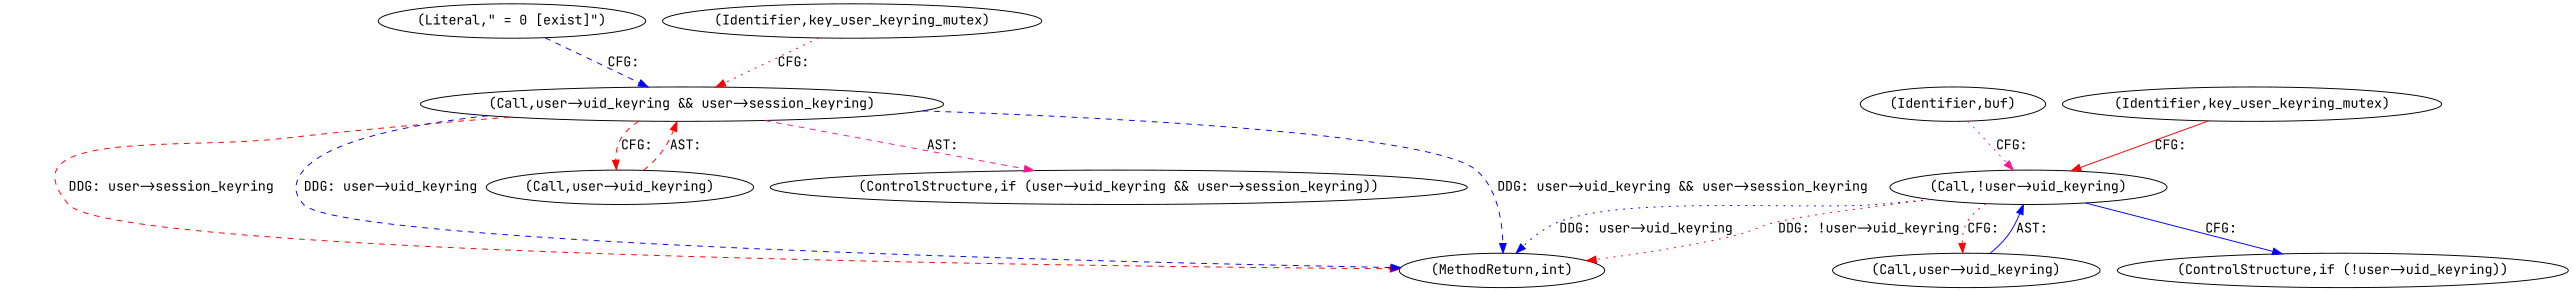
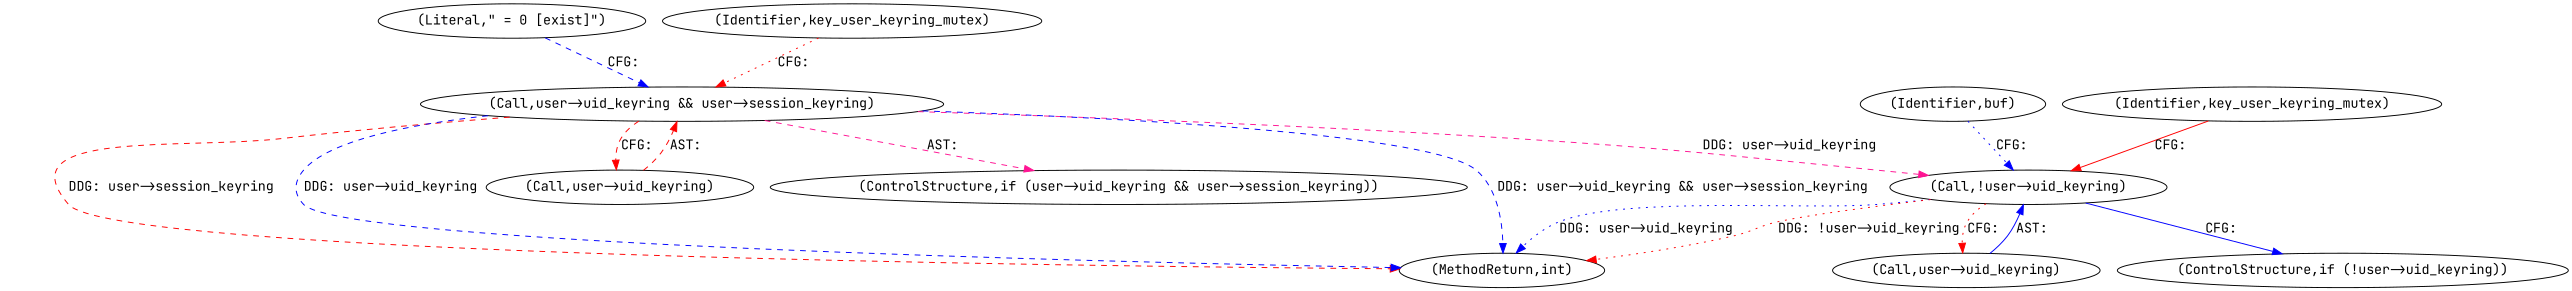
none -> (1419, 133)
(1987, 142) -> (1987, 142)
